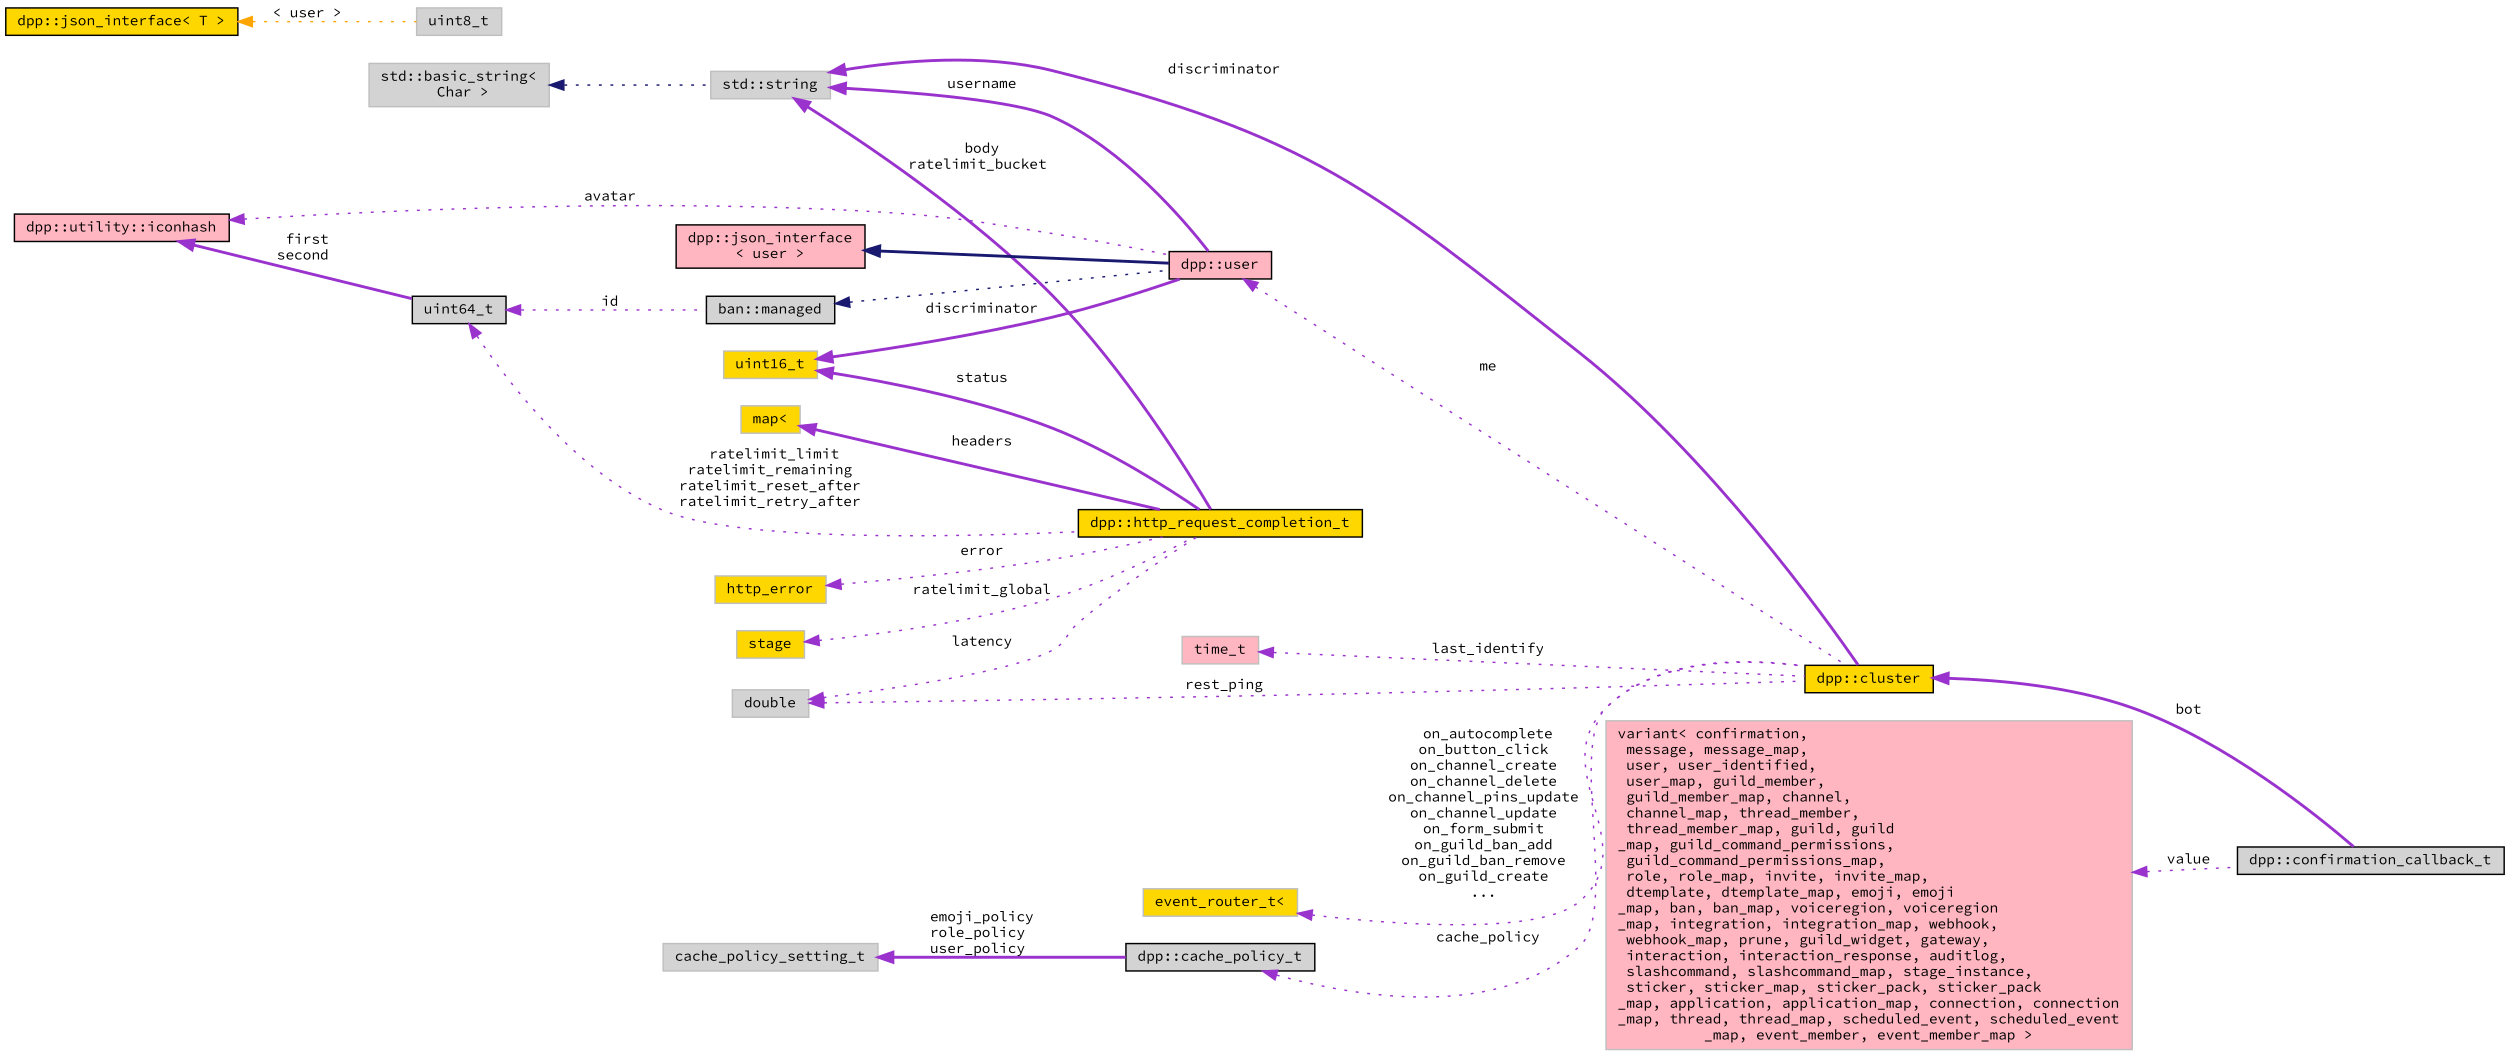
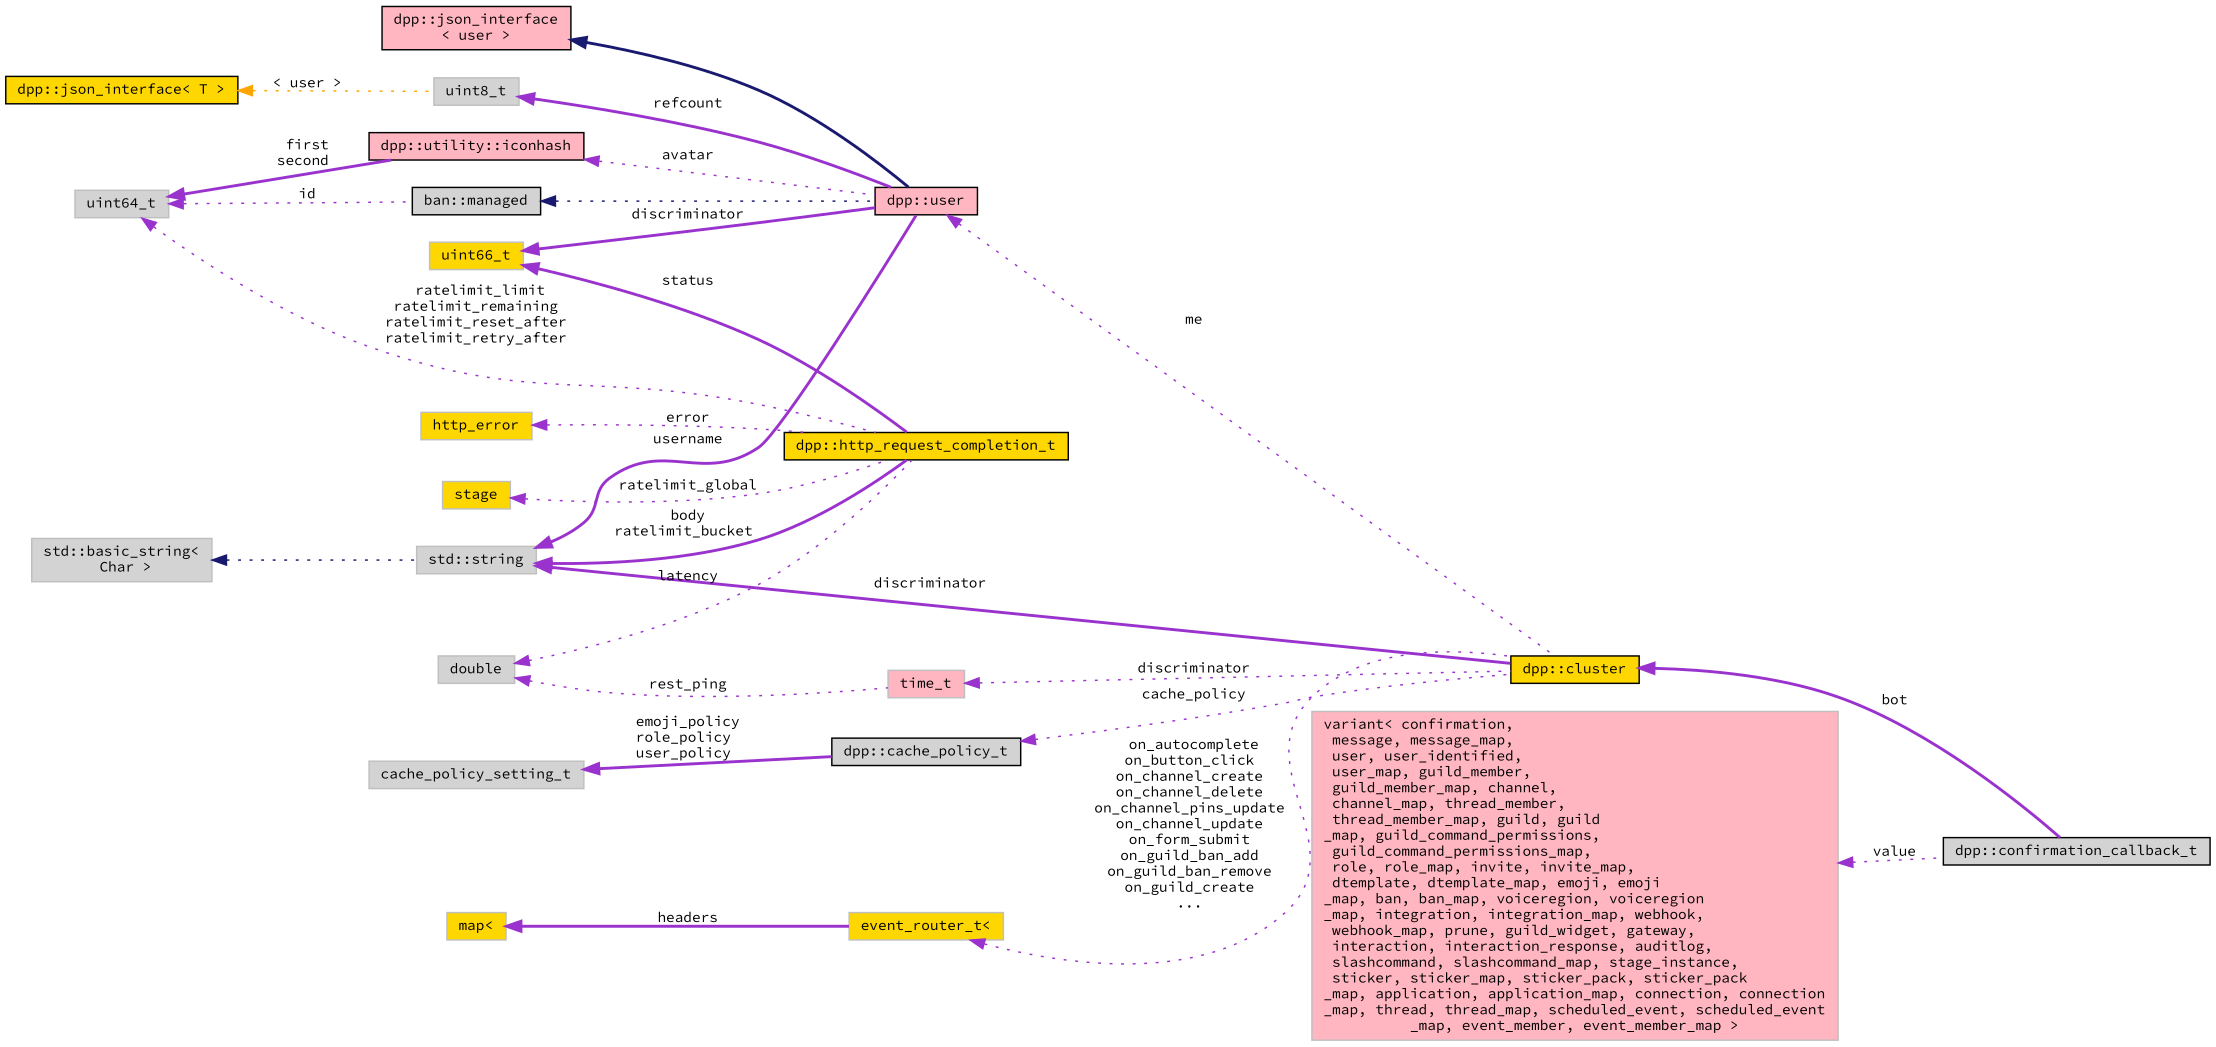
none -> (715, 132)
(303, 272) -> (287, 177)
(459, 310) -> (122, 204)
(771, 365) -> (476, 256)
(987, 470) -> (685, 926)
(1484, 649) -> (1190, 669)
(1314, 694) -> (708, 696)
